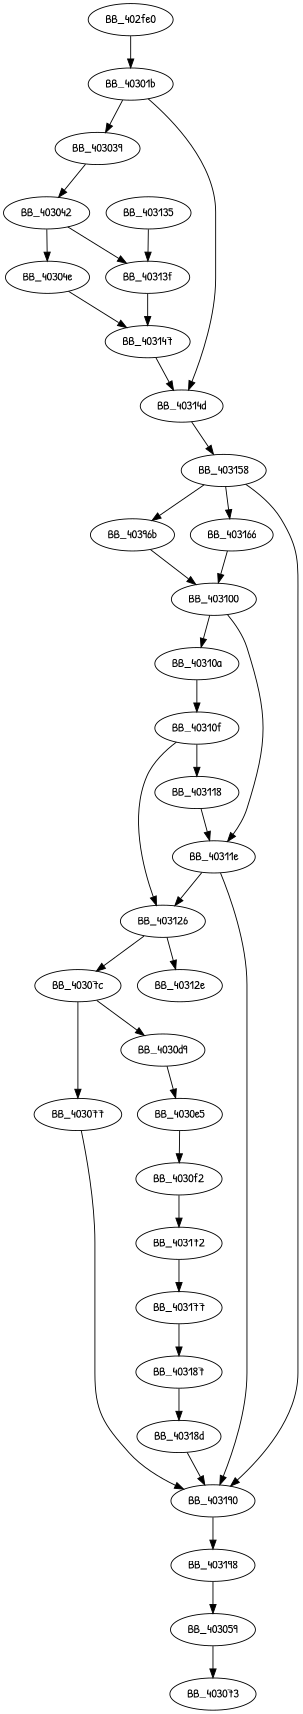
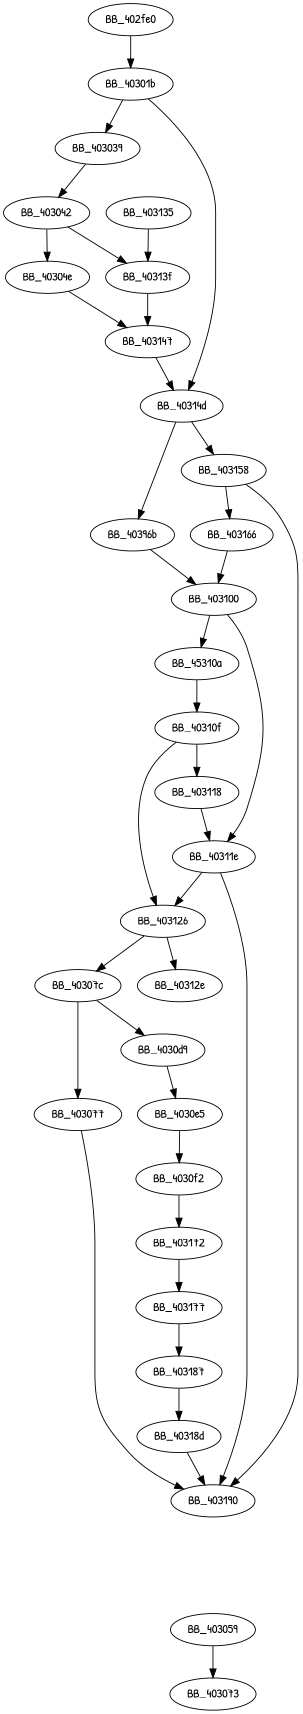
(182, 500) -> (159, 466)
(197, 664) -> (197, 664)
(213, 1565) -> none
